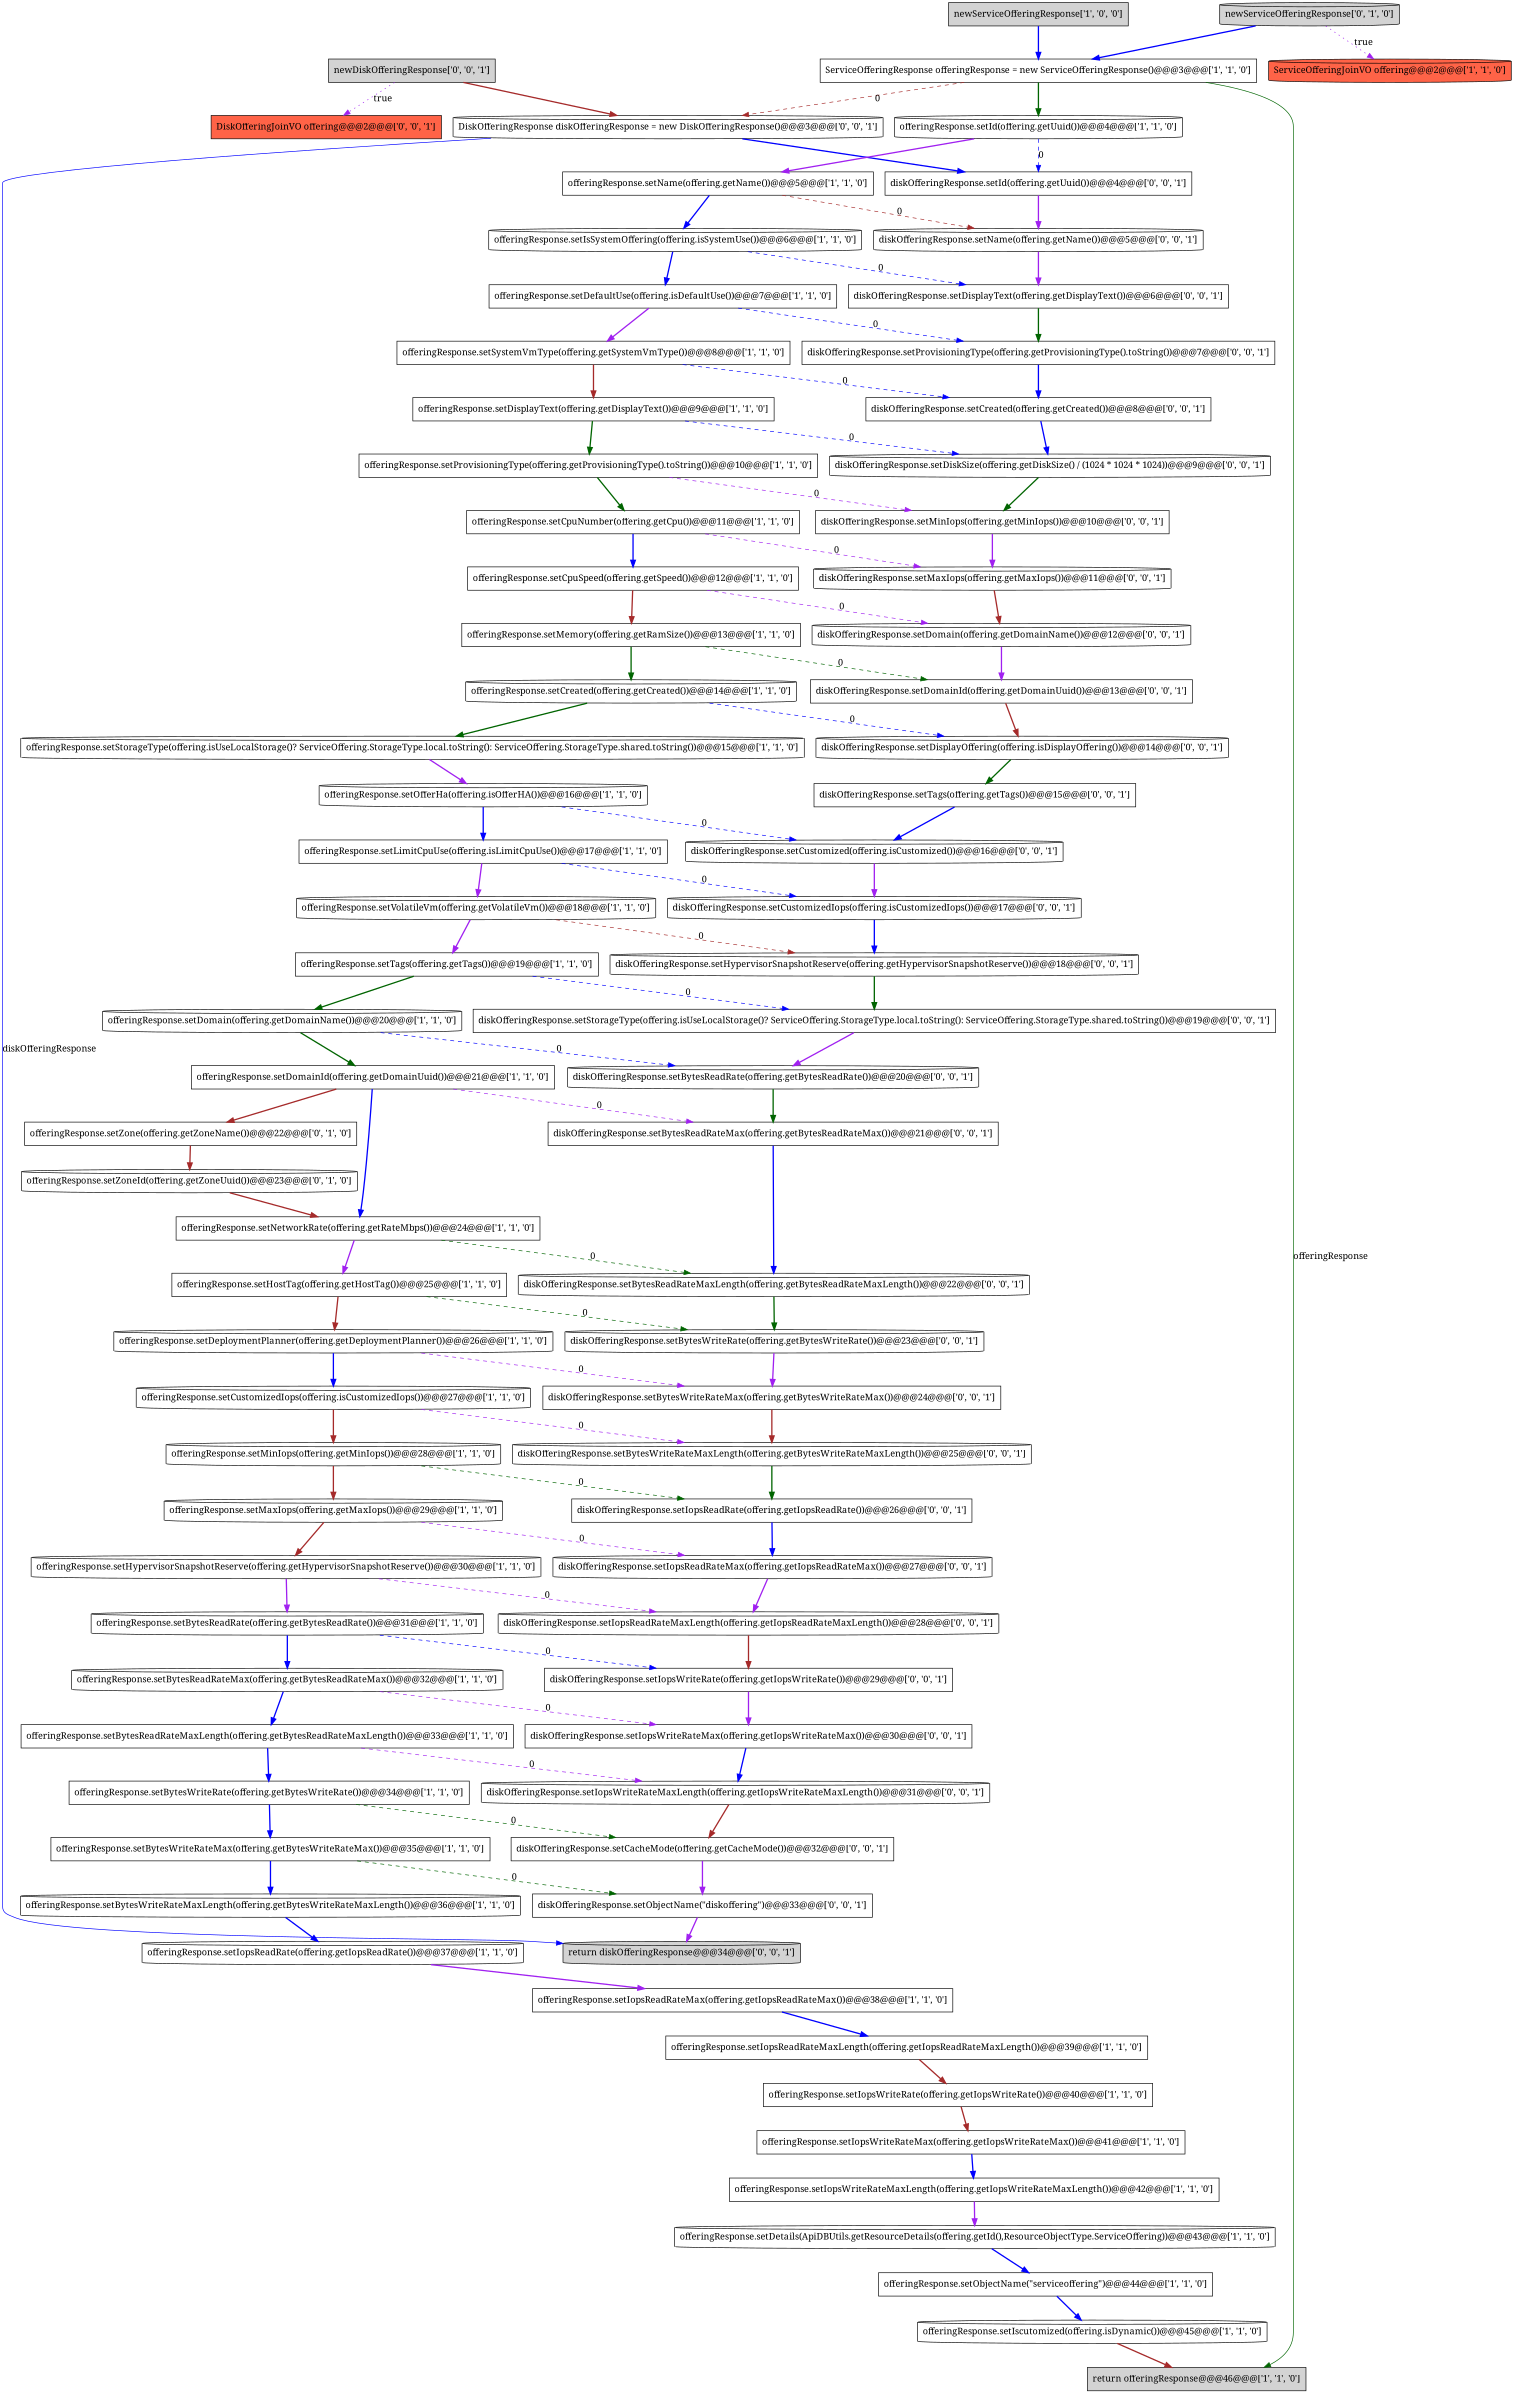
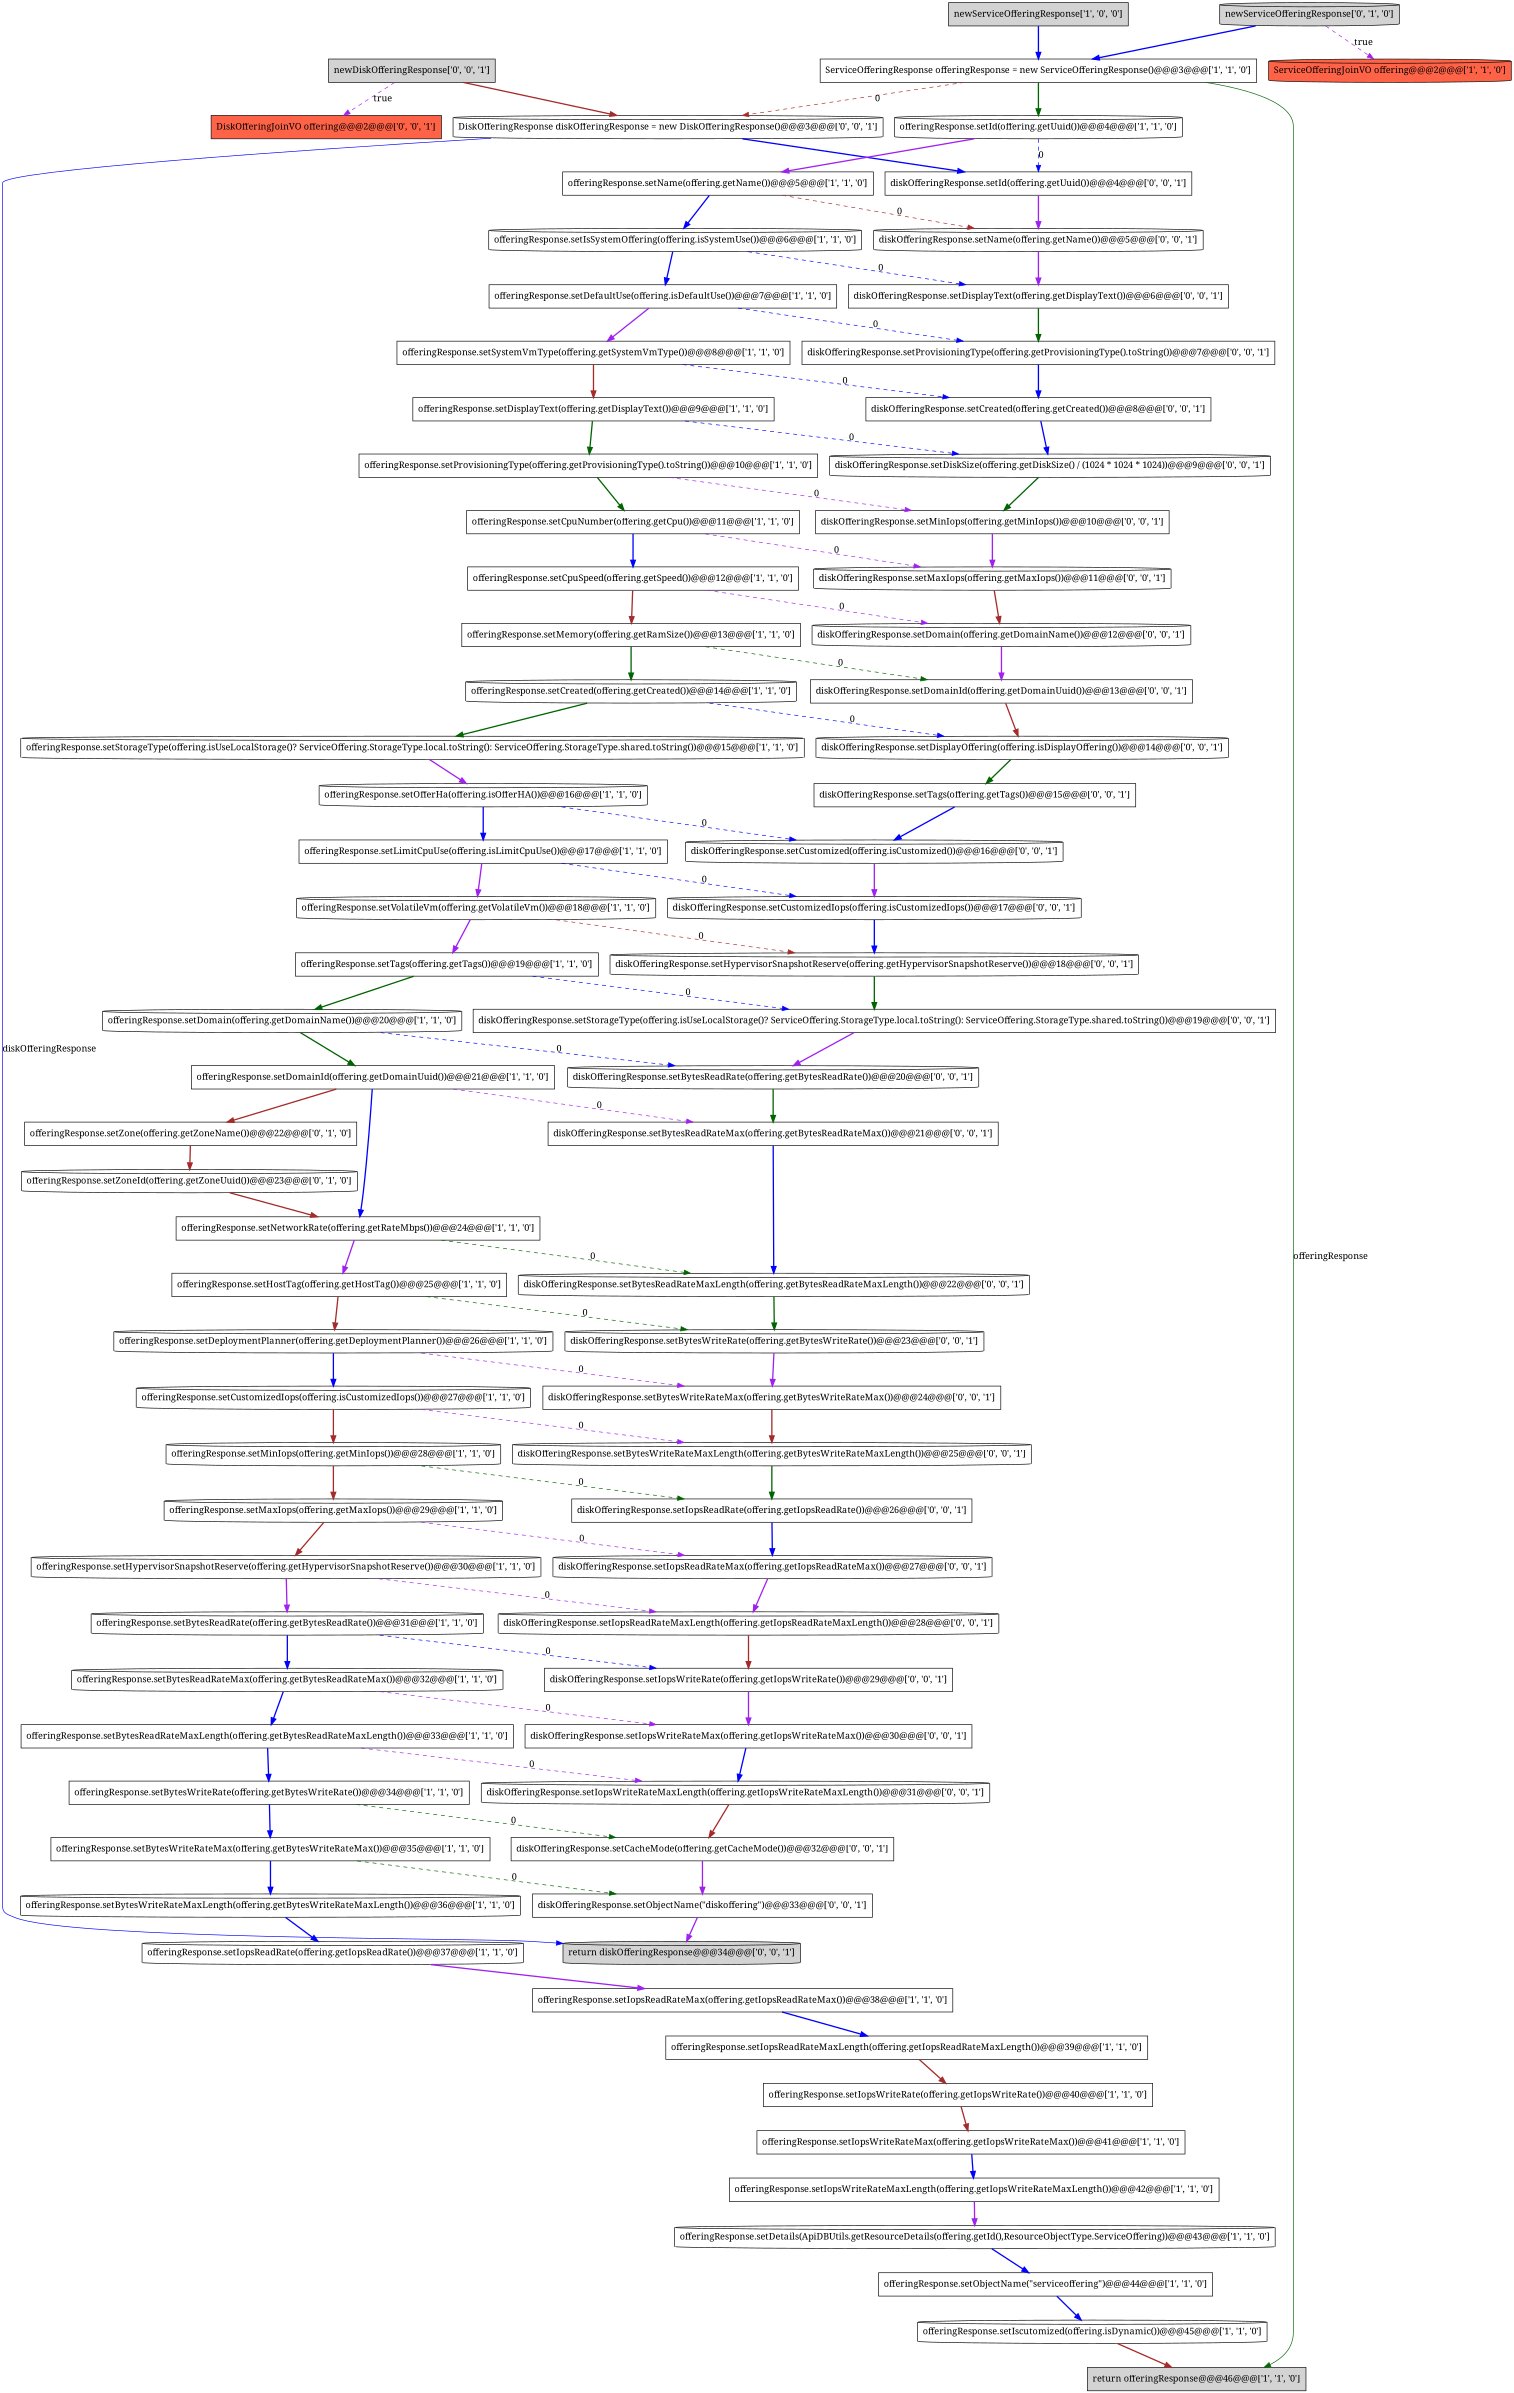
(1347, 41) -> (1347, 41)
(372, 97) -> (372, 97)
